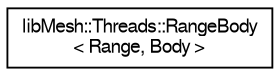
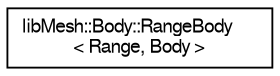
(140, 38) -> (140, 38)
